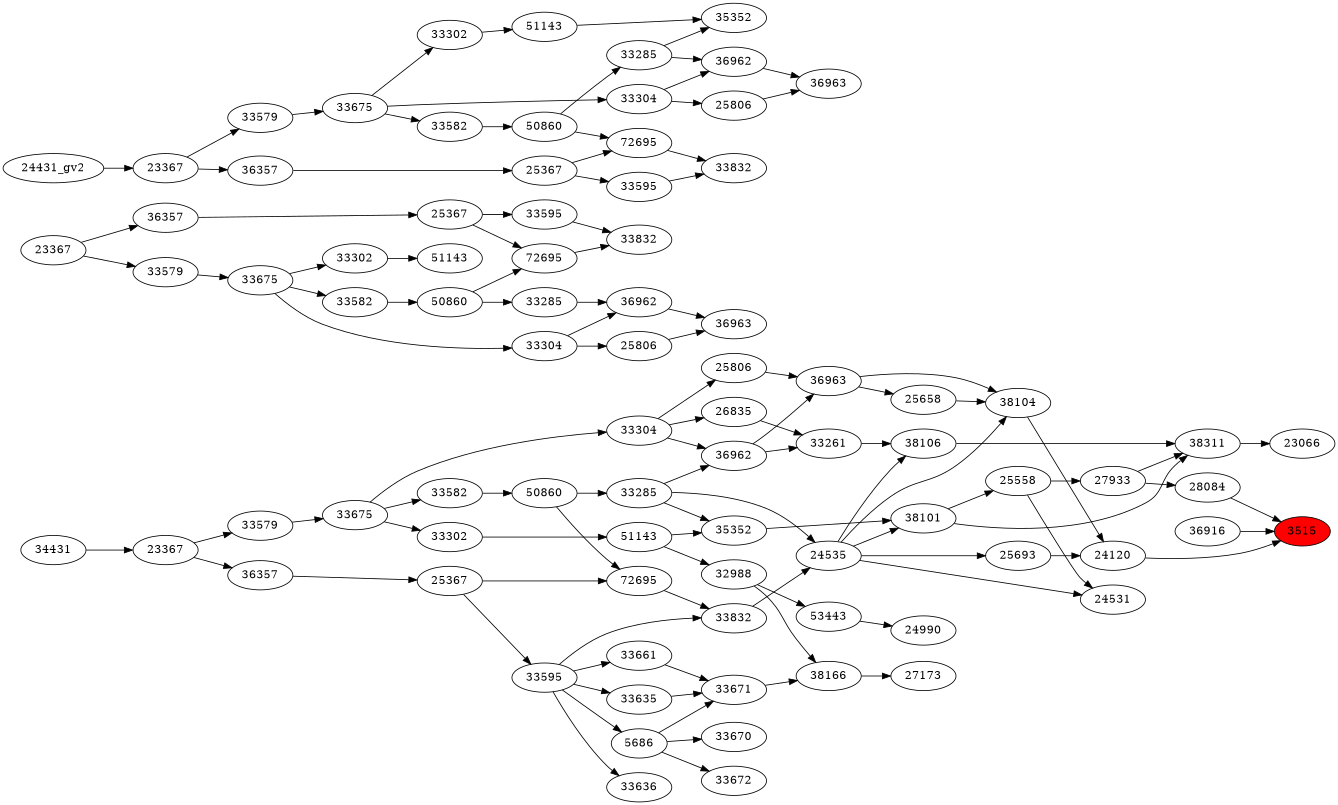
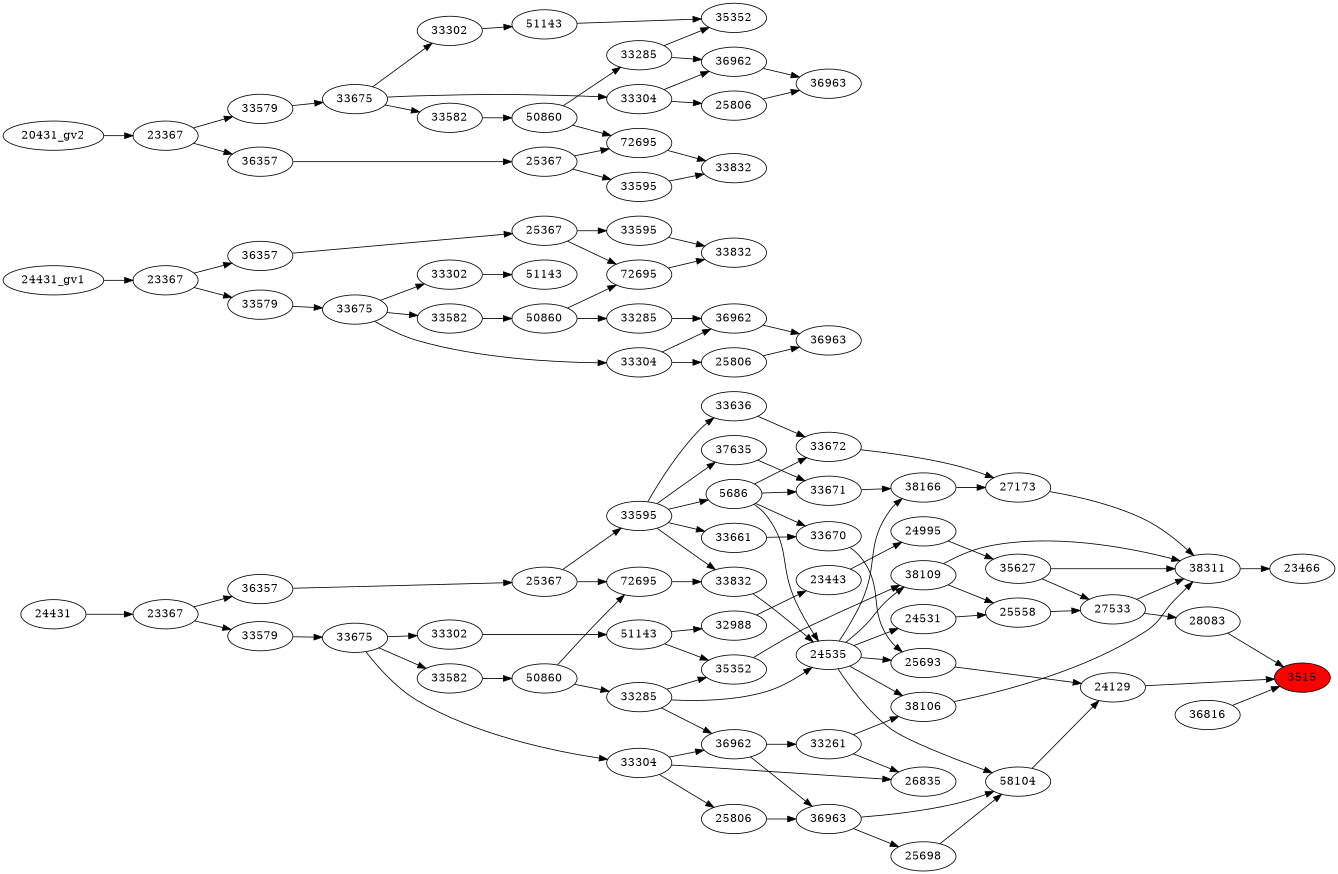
(53, 168) -> (53, 136)
none -> (53, 280)
(923, 400) -> (923, 856)
(1018, 403) -> (1018, 782)
none -> (777, 425)
(783, 428) -> (872, 761)
(1302, 444) -> (1302, 569)
none -> (924, 459)
(1113, 481) -> (1113, 609)
(1208, 488) -> (1208, 622)
none -> (1123, 510)
(923, 518) -> (923, 575)
(1208, 531) -> (1208, 715)
(1055, 540) -> (967, 616)
(53, 550) -> (53, 614)
(1113, 556) -> (1113, 687)
none -> (786, 568)
none -> (1018, 569)
none -> (875, 590)
(829, 617) -> (829, 580)
(784, 620) -> (868, 584)
(923, 630) -> (923, 531)
(683, 671) -> (773, 537)
(639, 700) -> (734, 450)
